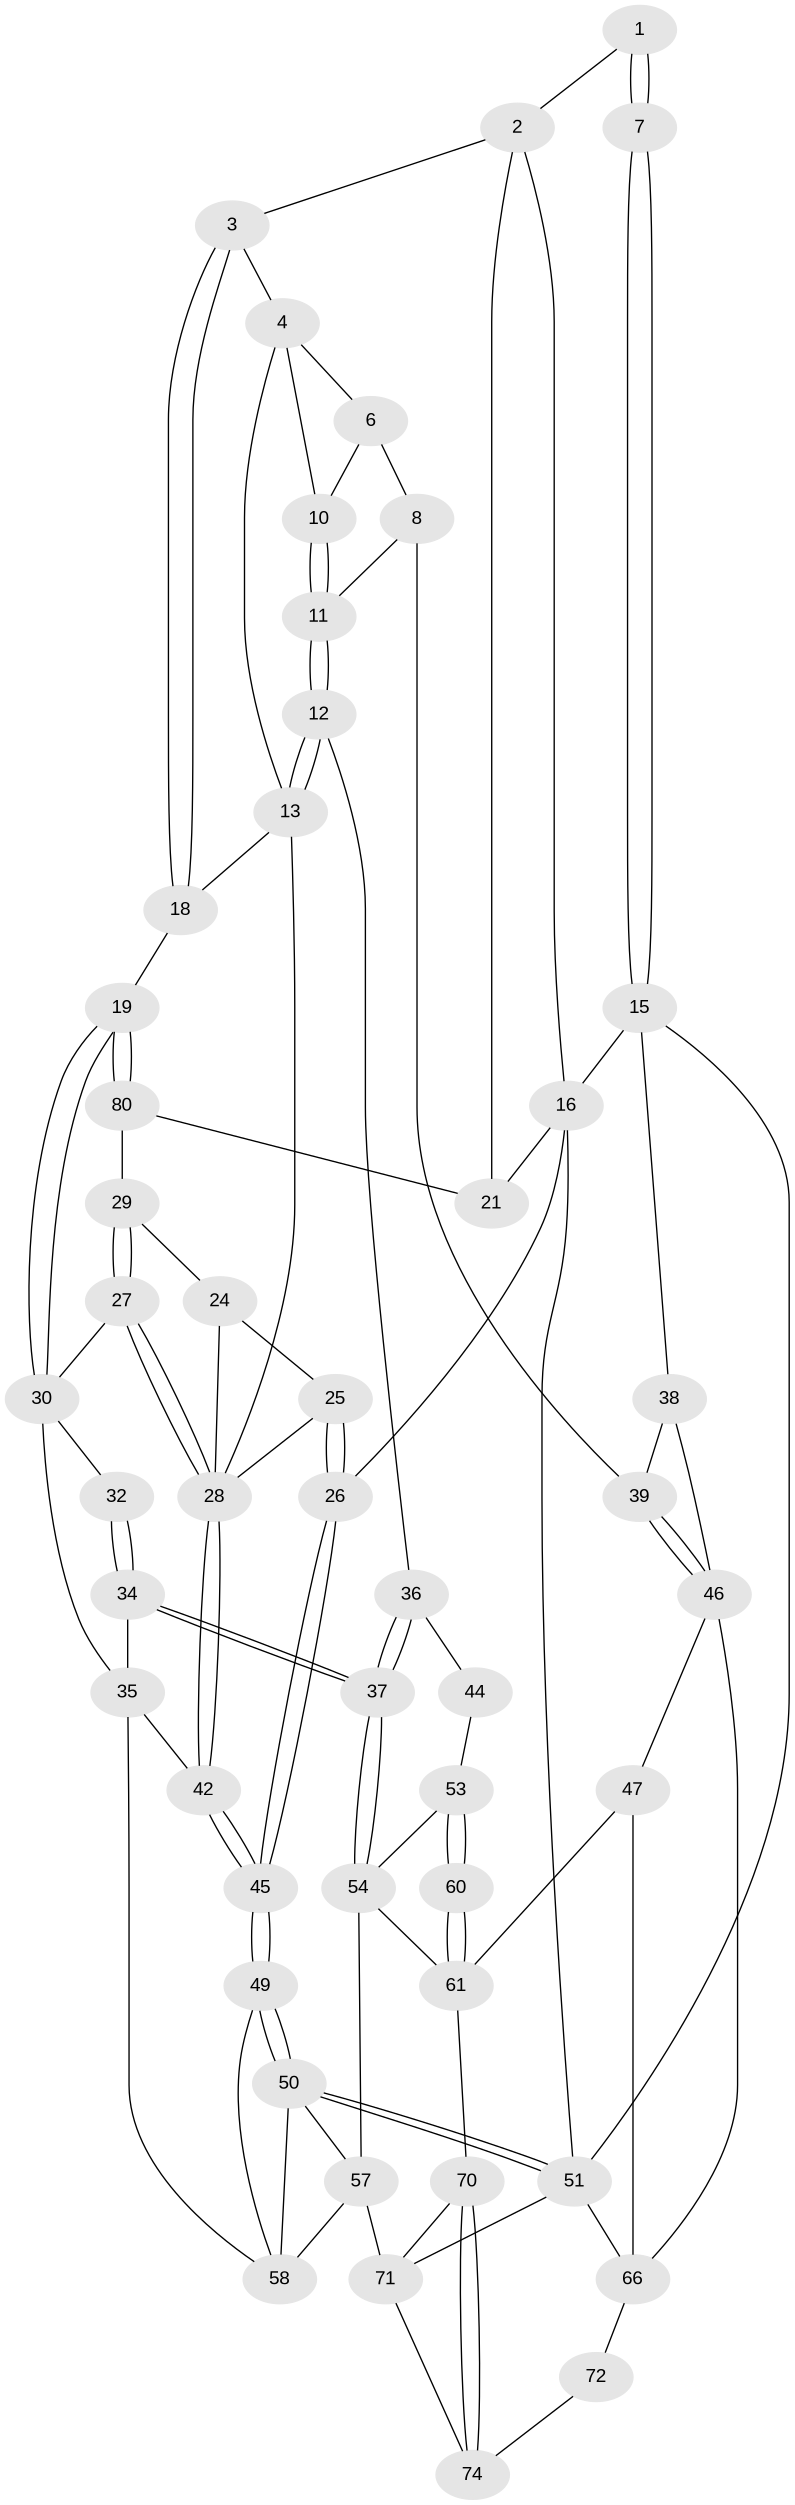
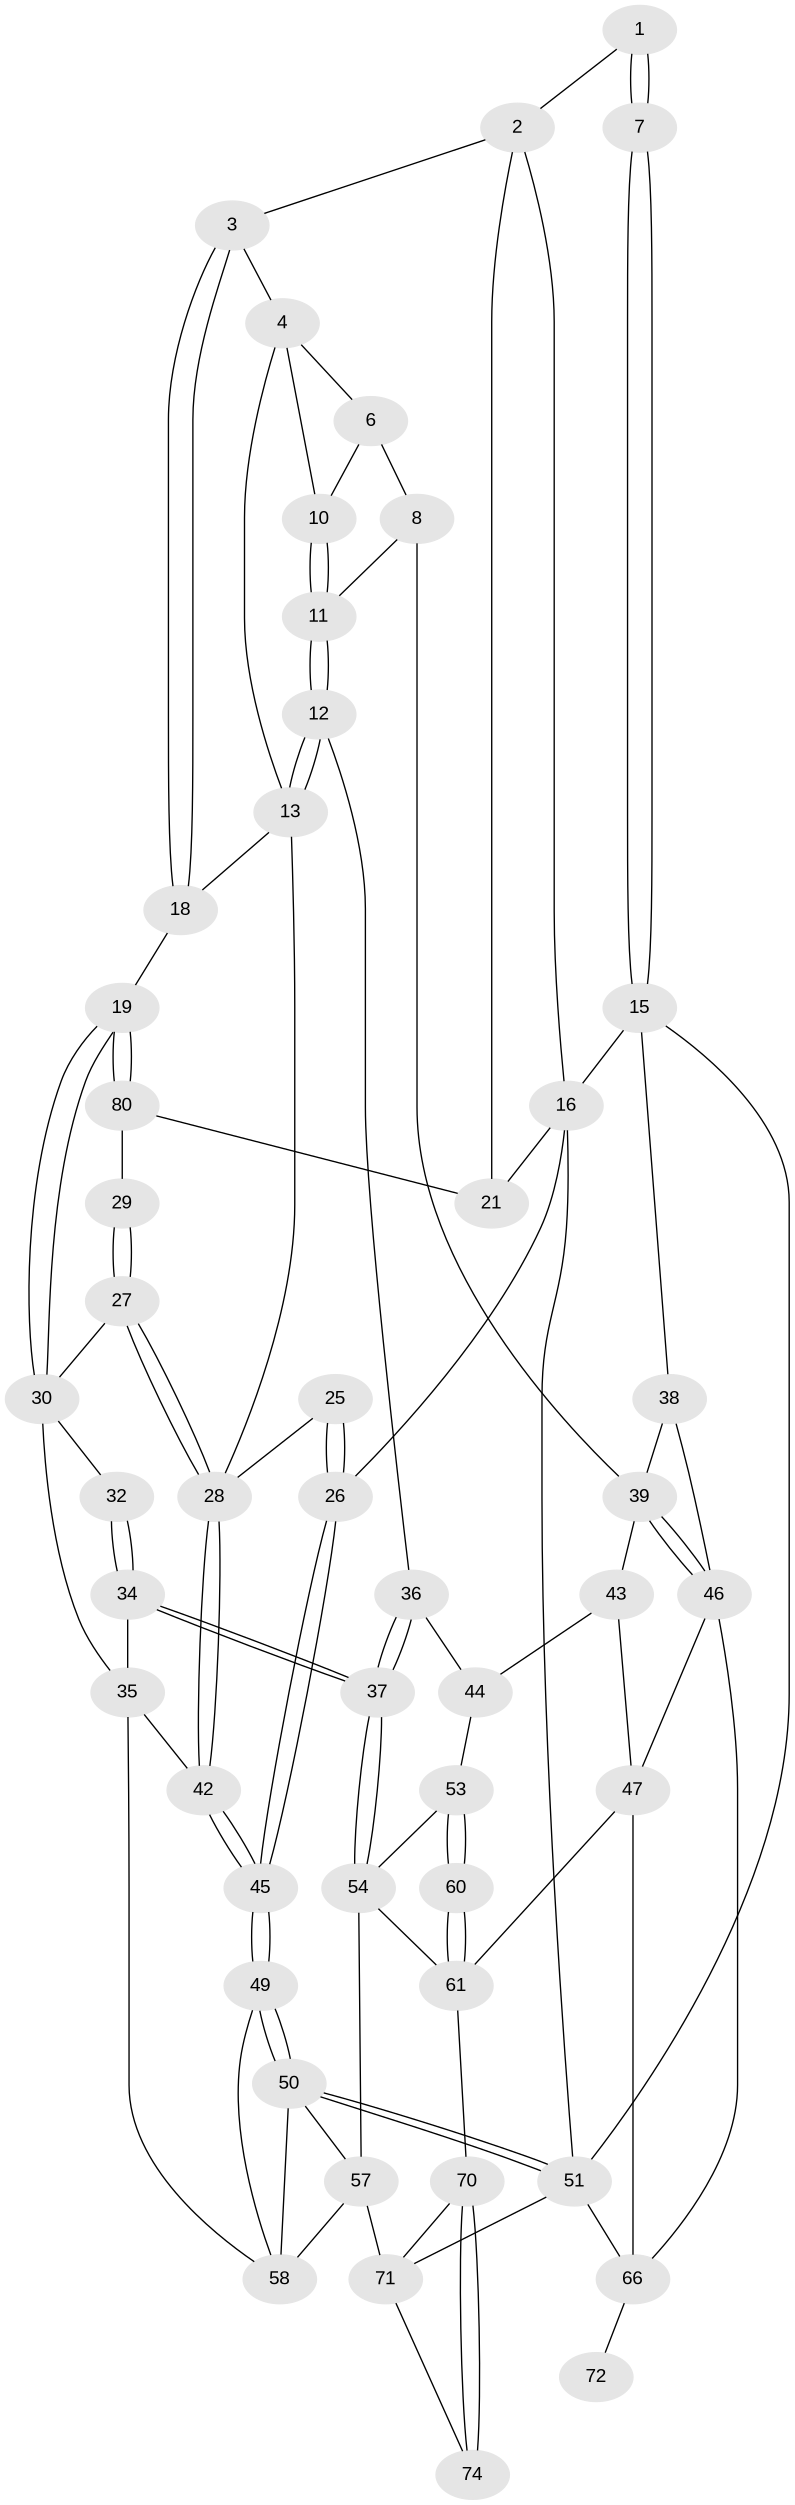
(220, 1301) -> none
none -> (617, 1595)
(534, 2426) -> none
